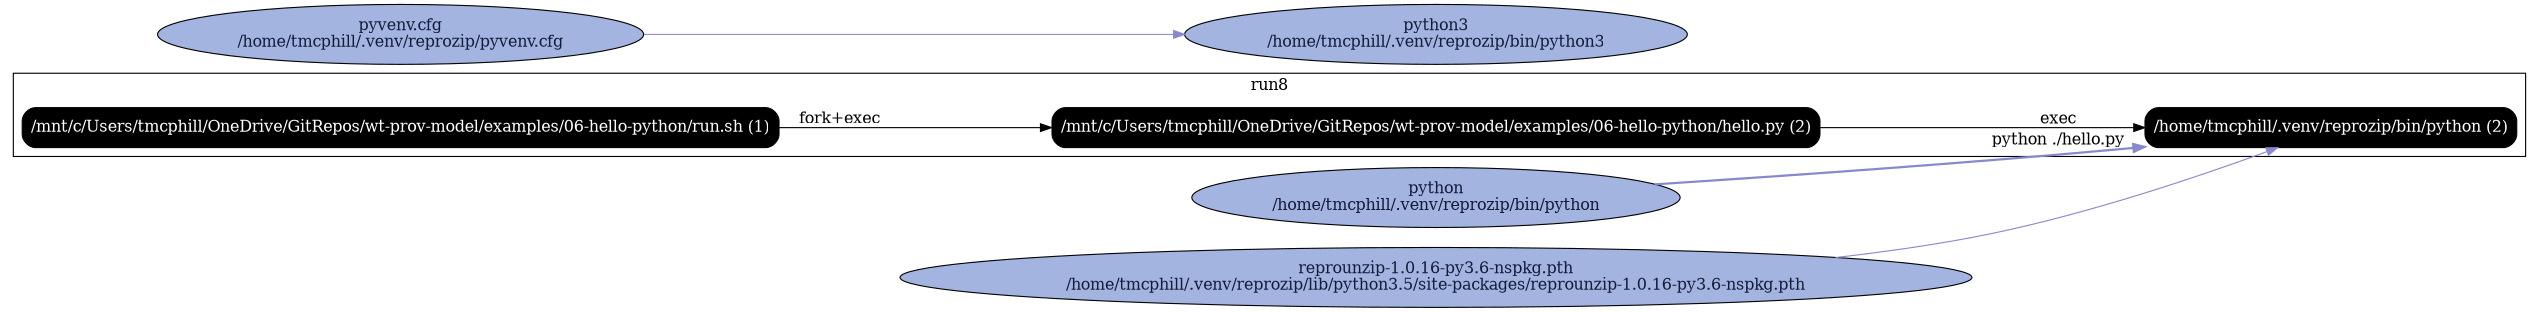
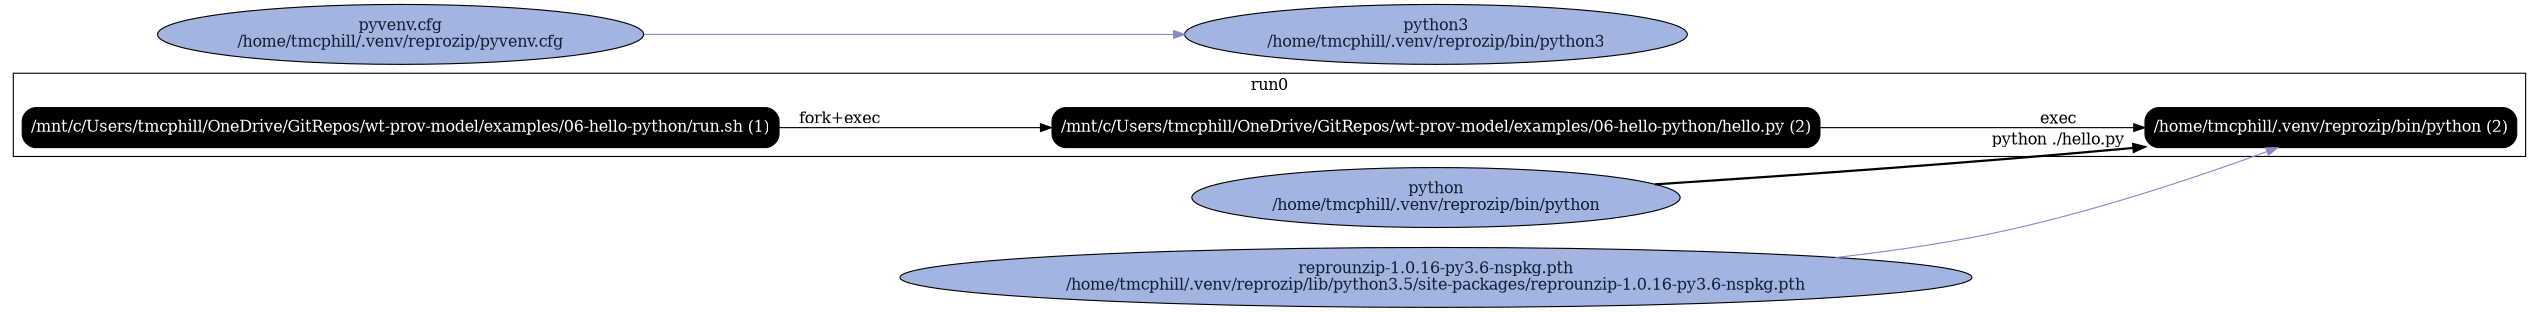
(1270, 86) -> (1270, 86)
(1894, 168) -> (1894, 168)
